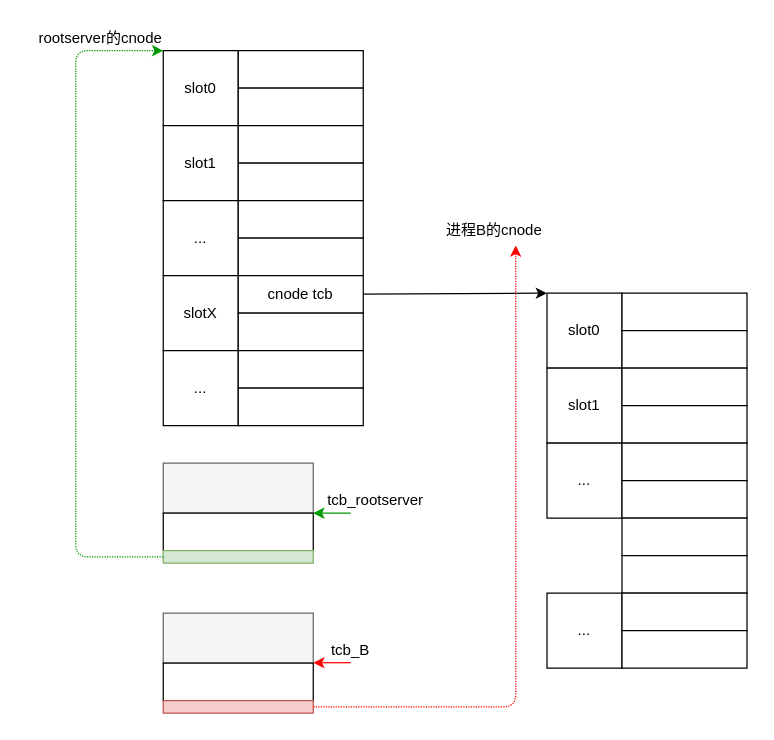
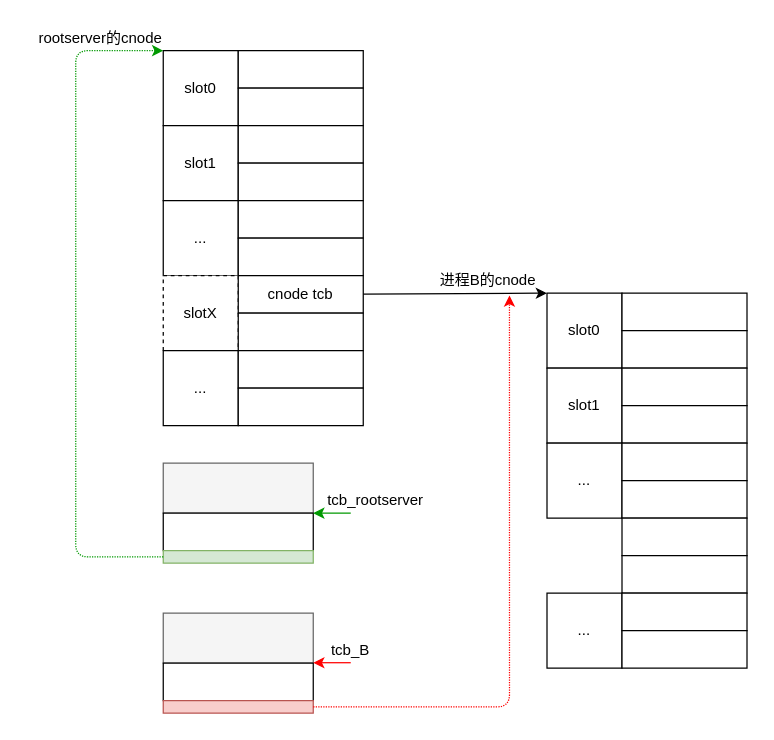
(494, 231) -> (488, 281)
(201, 313) -> (201, 313)
